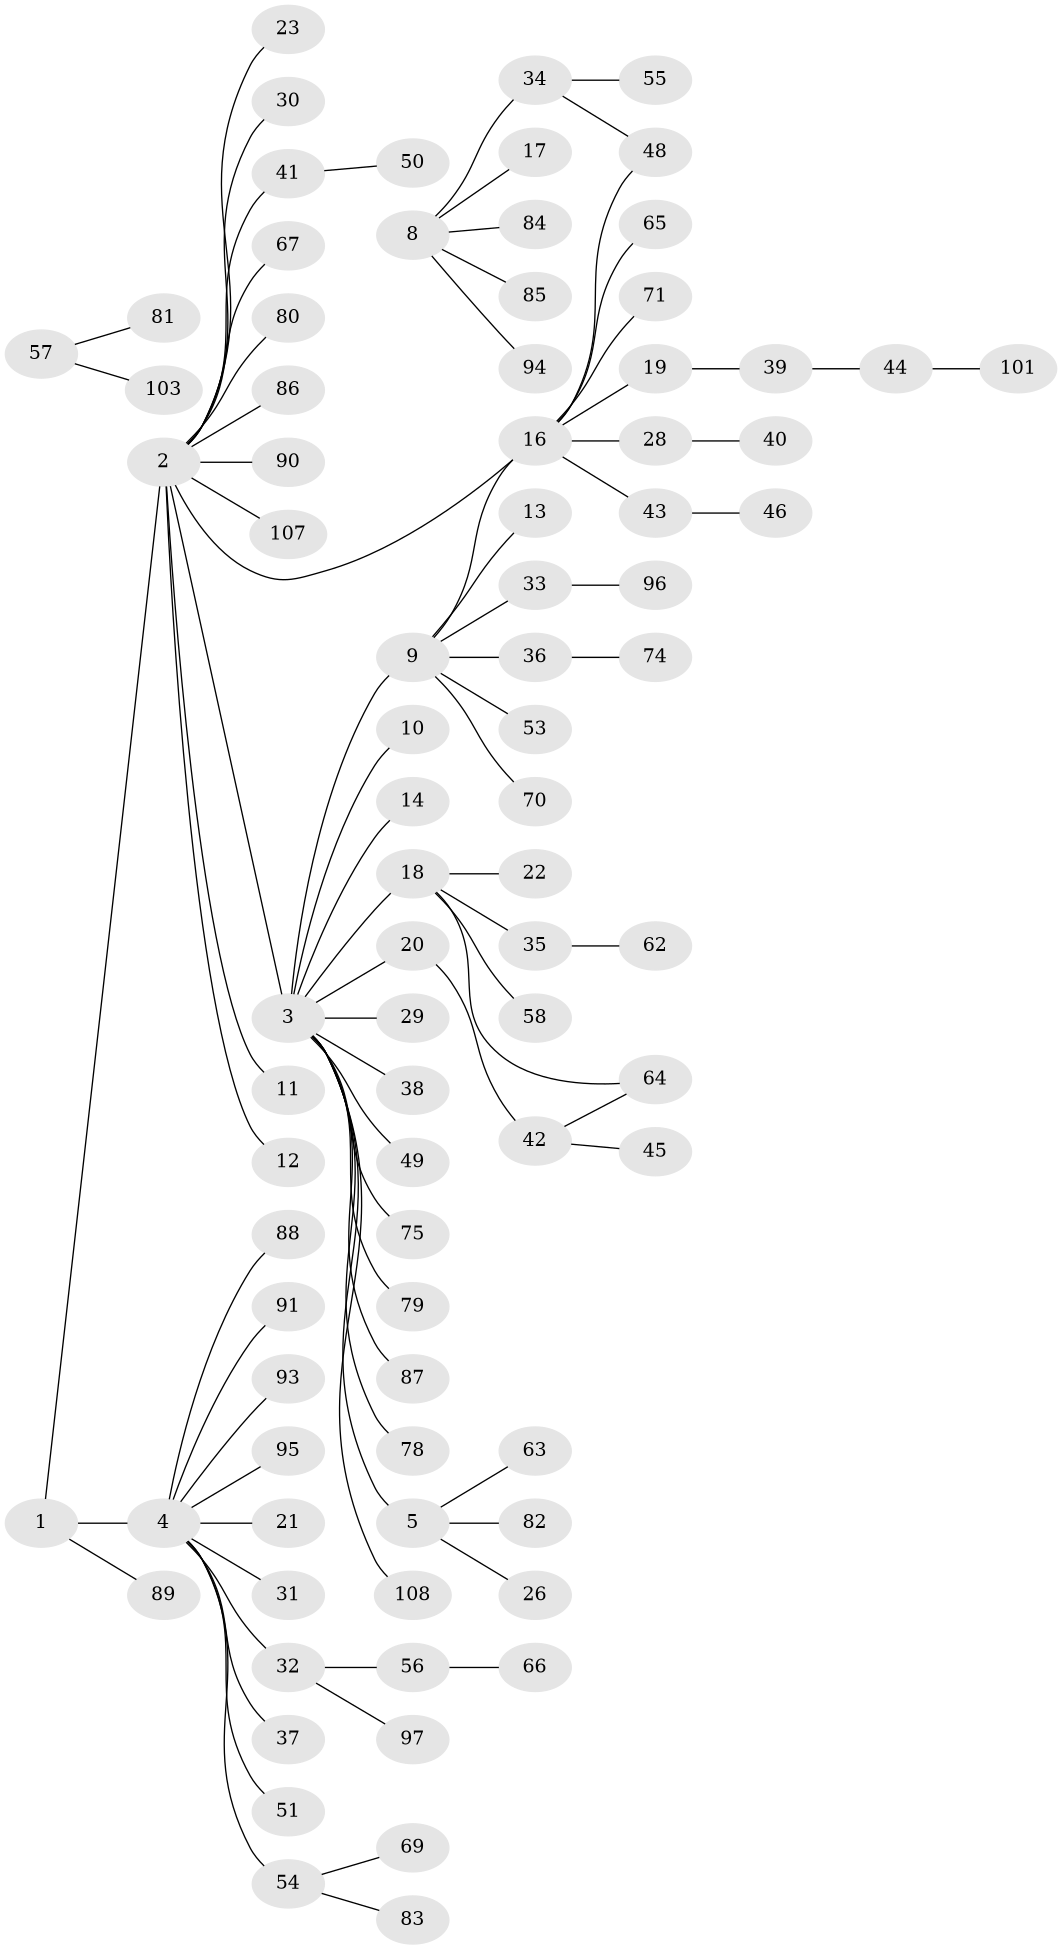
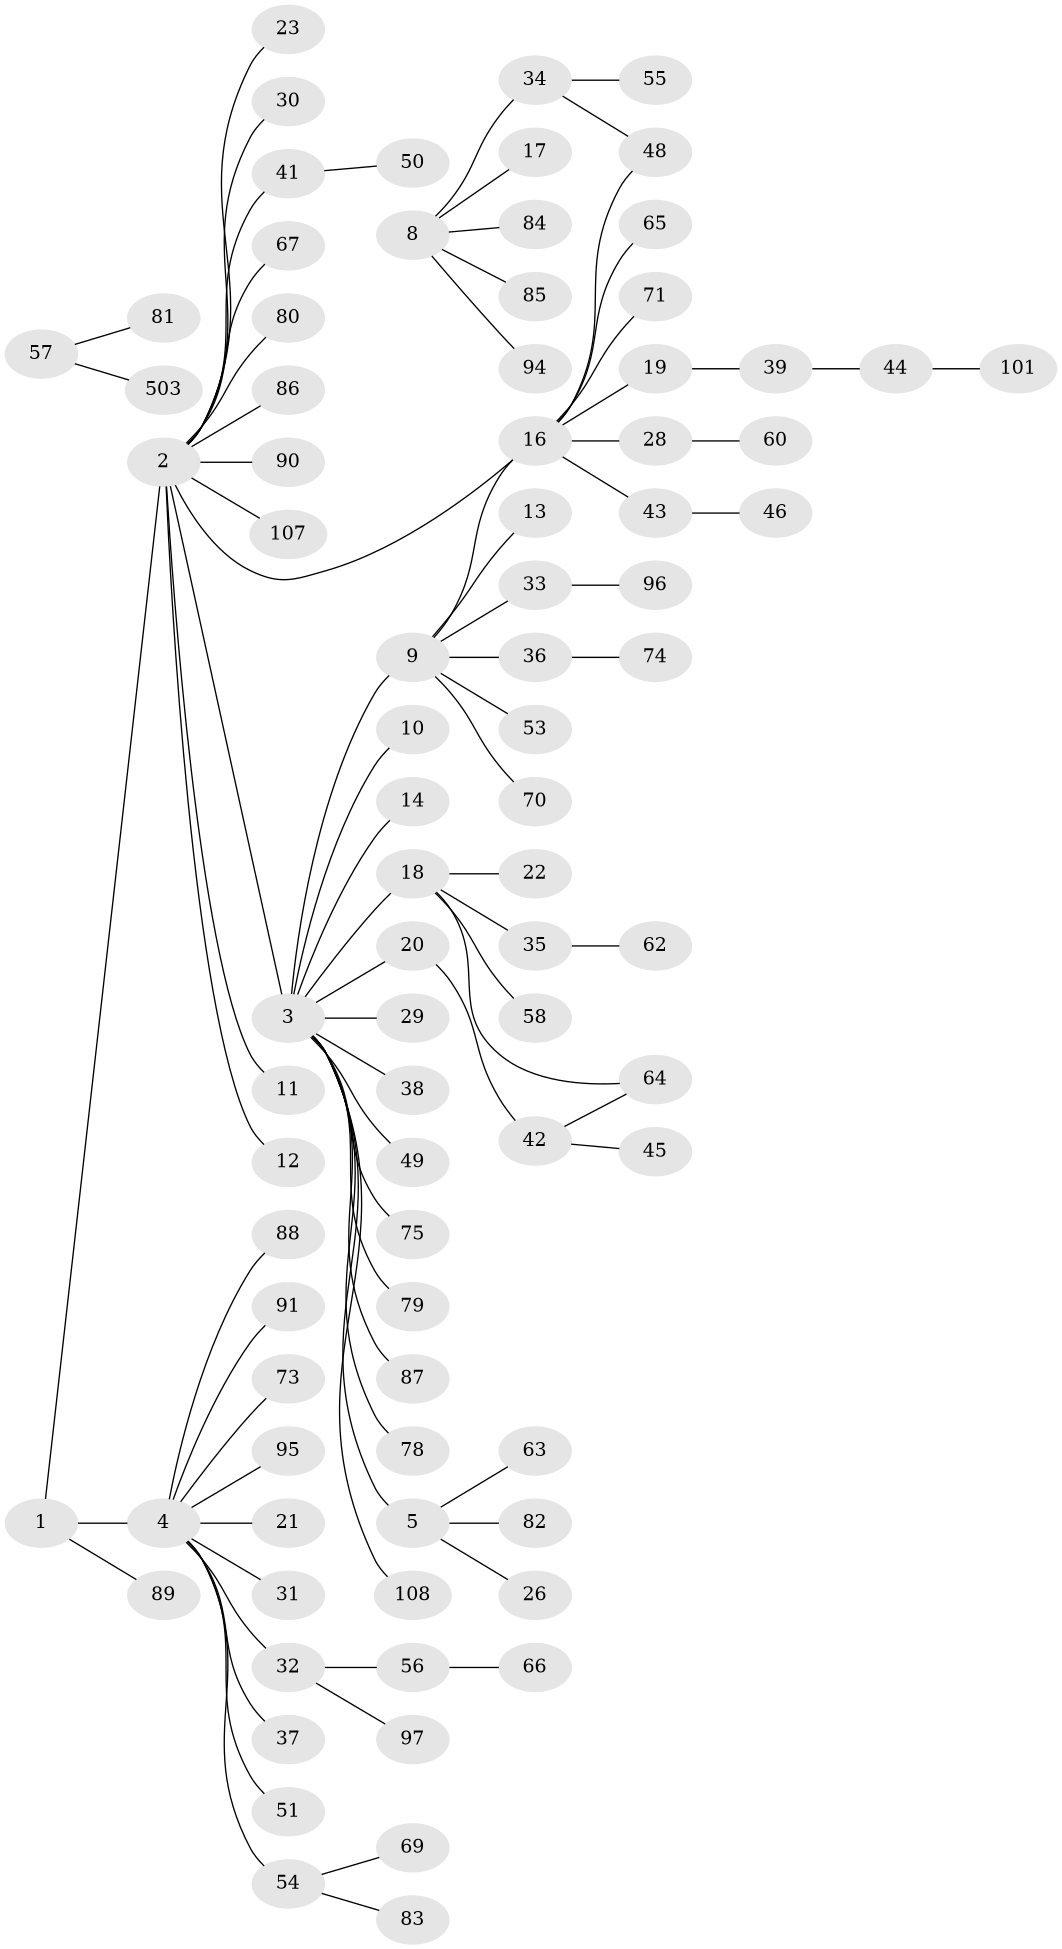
(164, 390) -> (164, 390)
(776, 441) -> (776, 441)
(288, 1379) -> (288, 1379)
